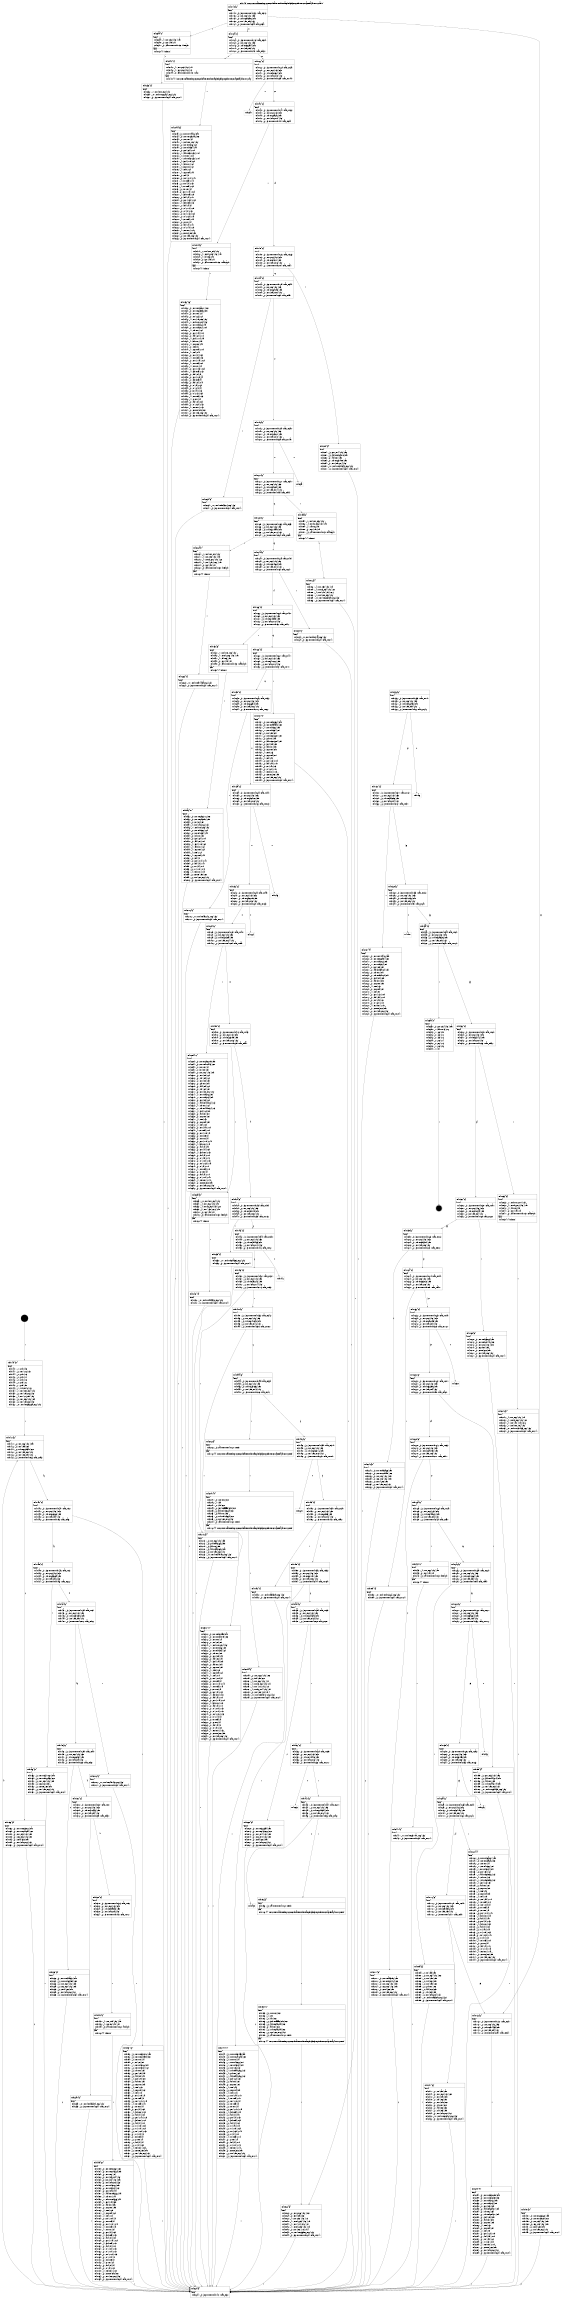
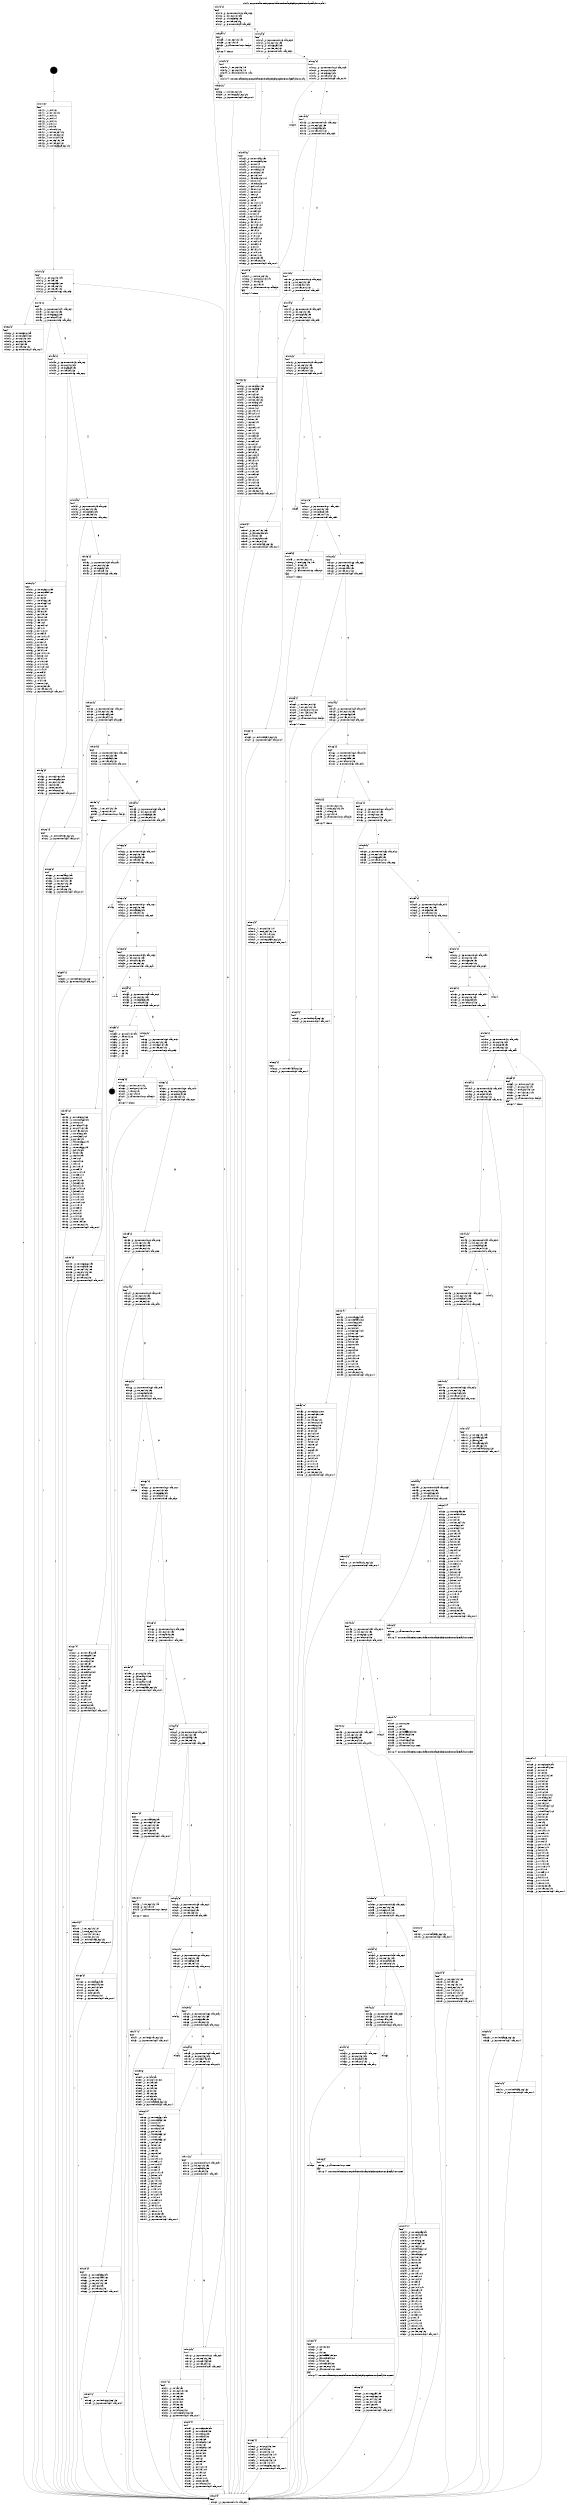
none -> (148, 812)
(212, 999) -> (545, 1399)
